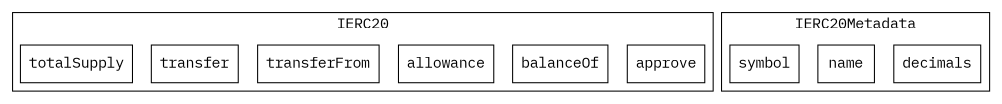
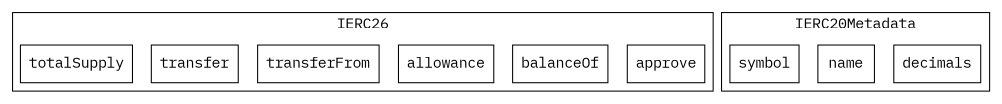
(363, 25) -> (363, 25)
